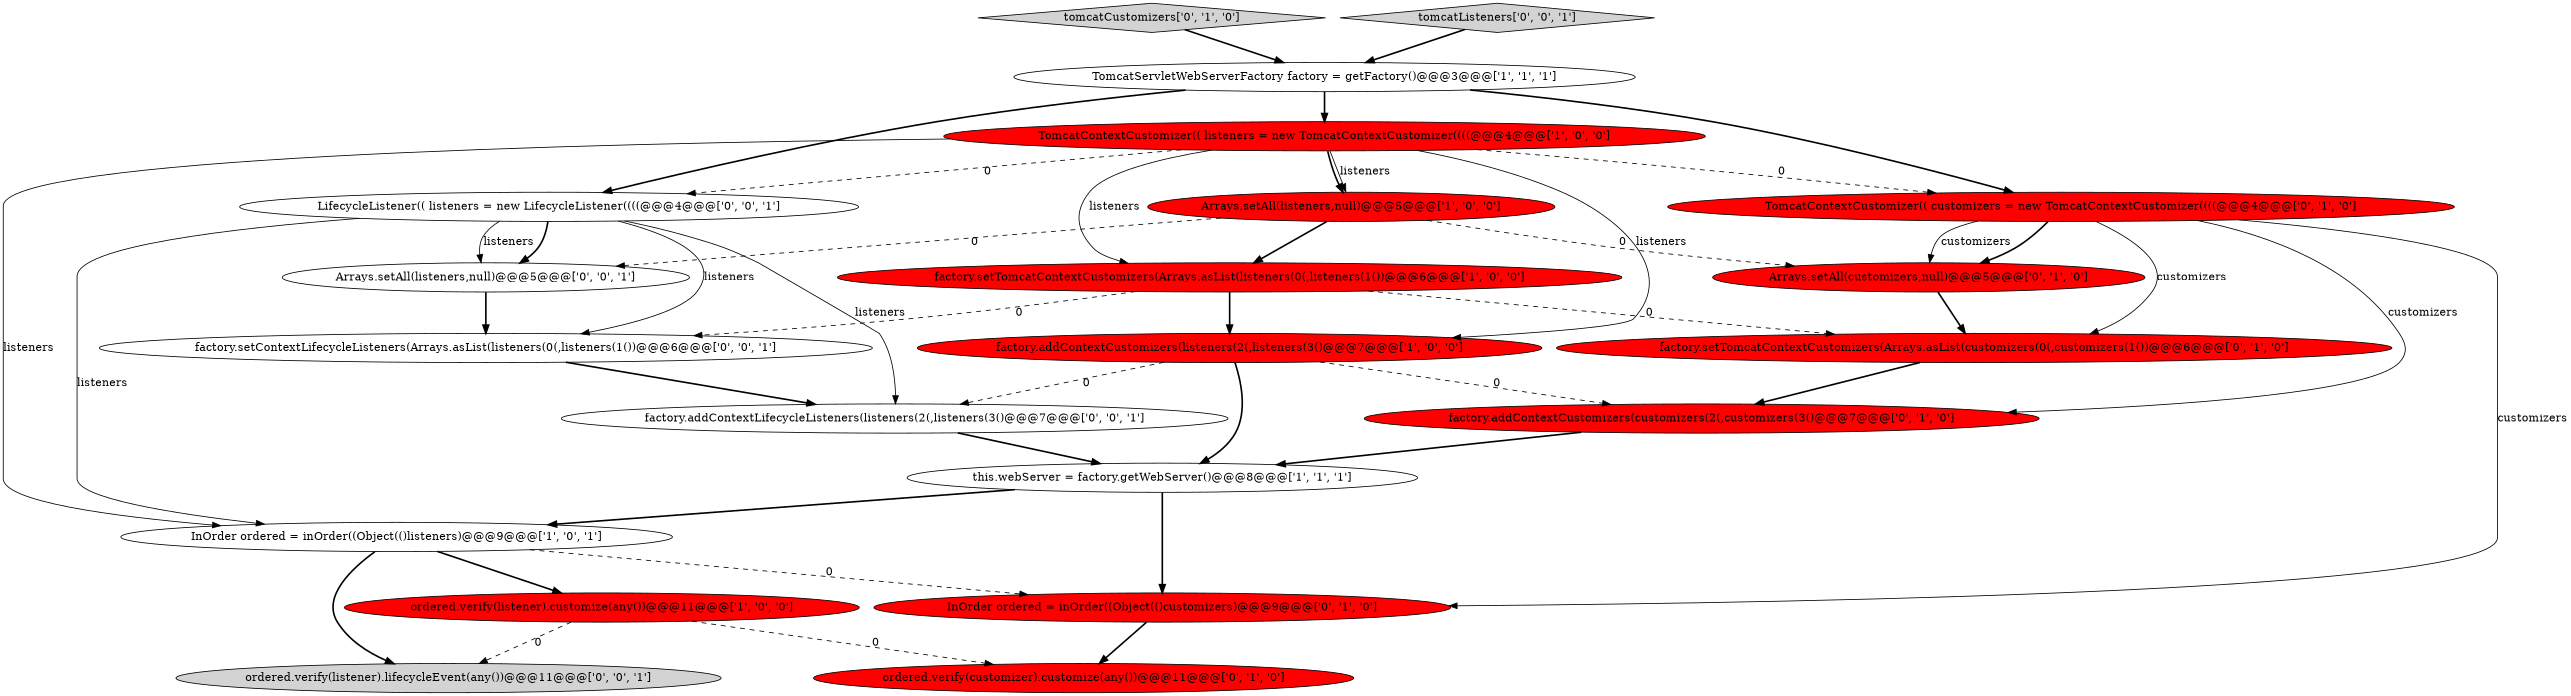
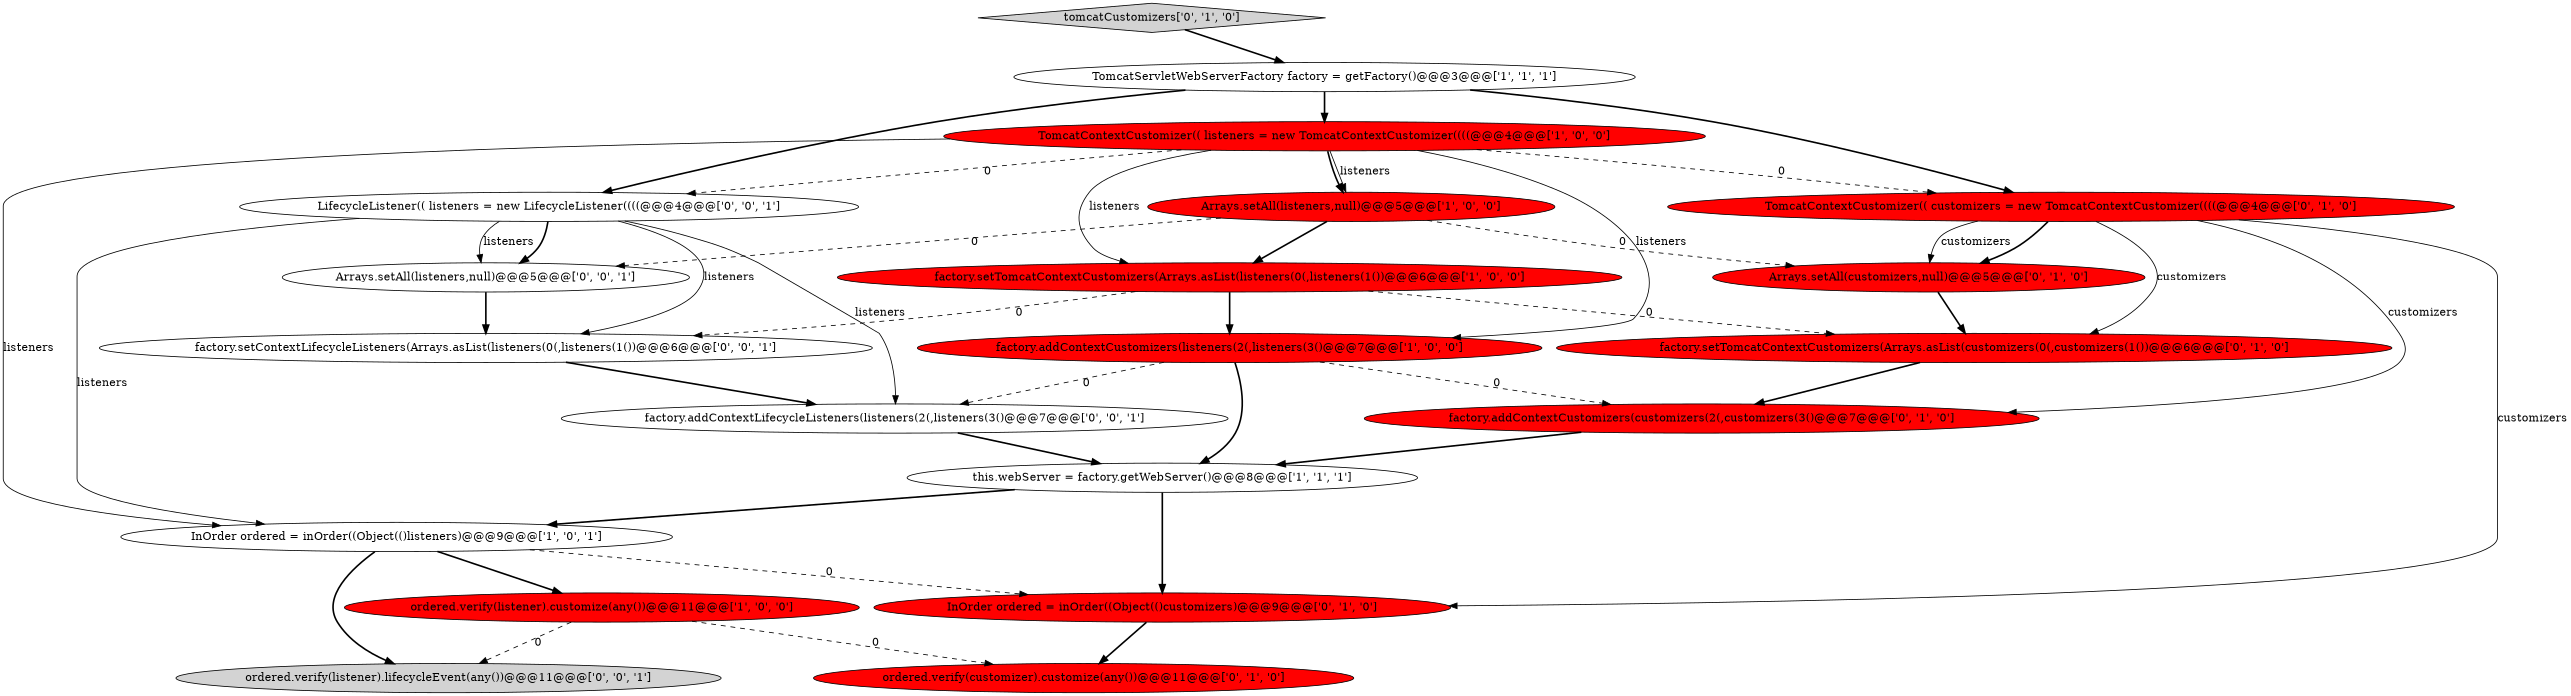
(1497, 18) -> none
